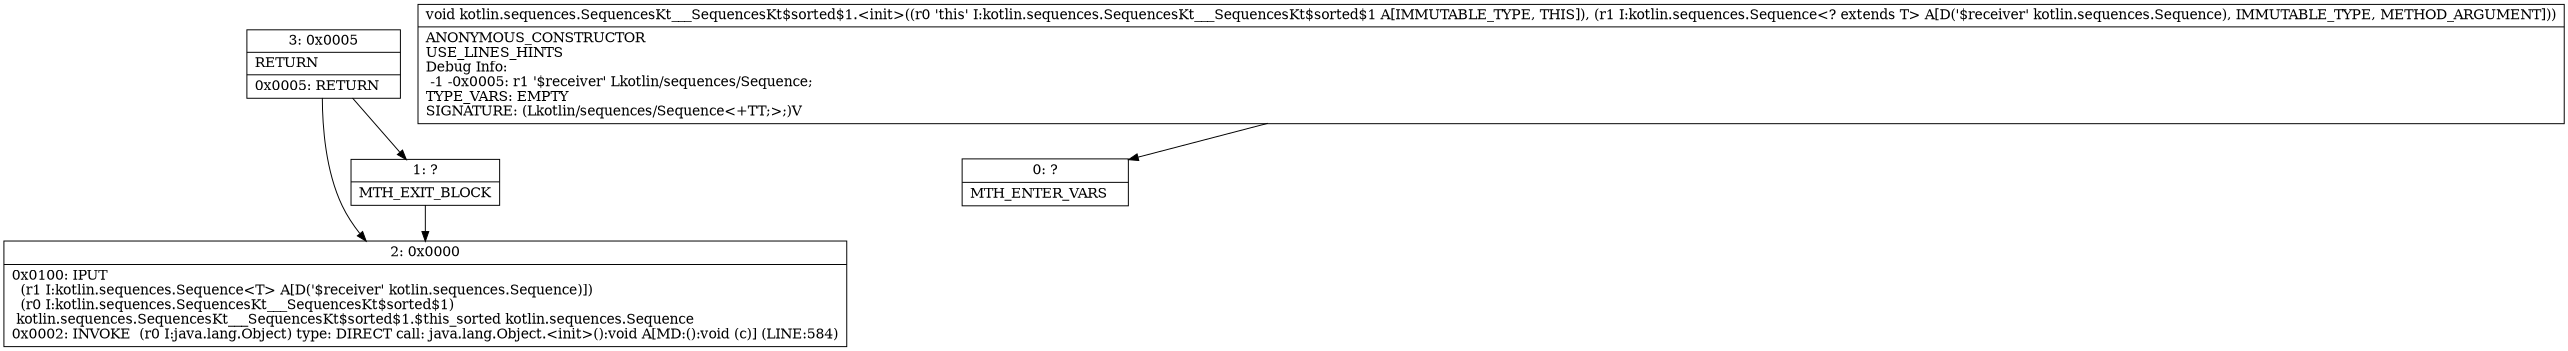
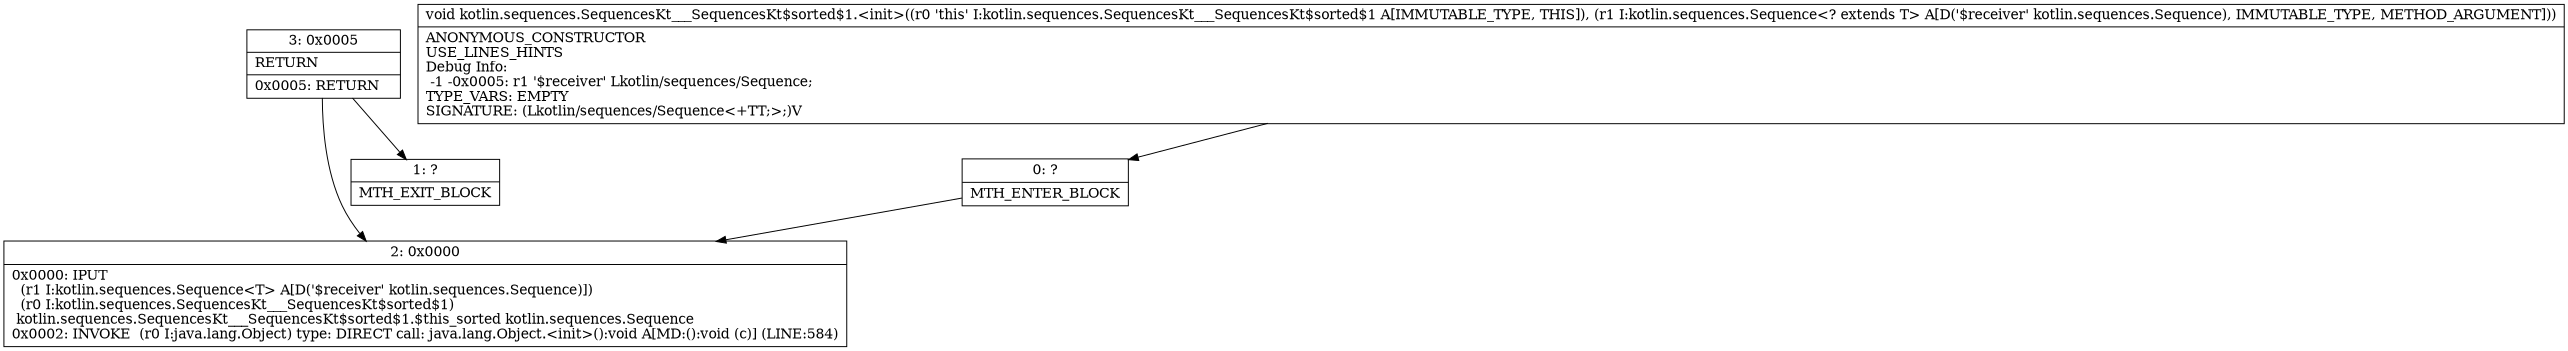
(1039, 194) -> (1045, 194)
(425, 218) -> (844, 219)
(64, 276) -> (64, 276)
